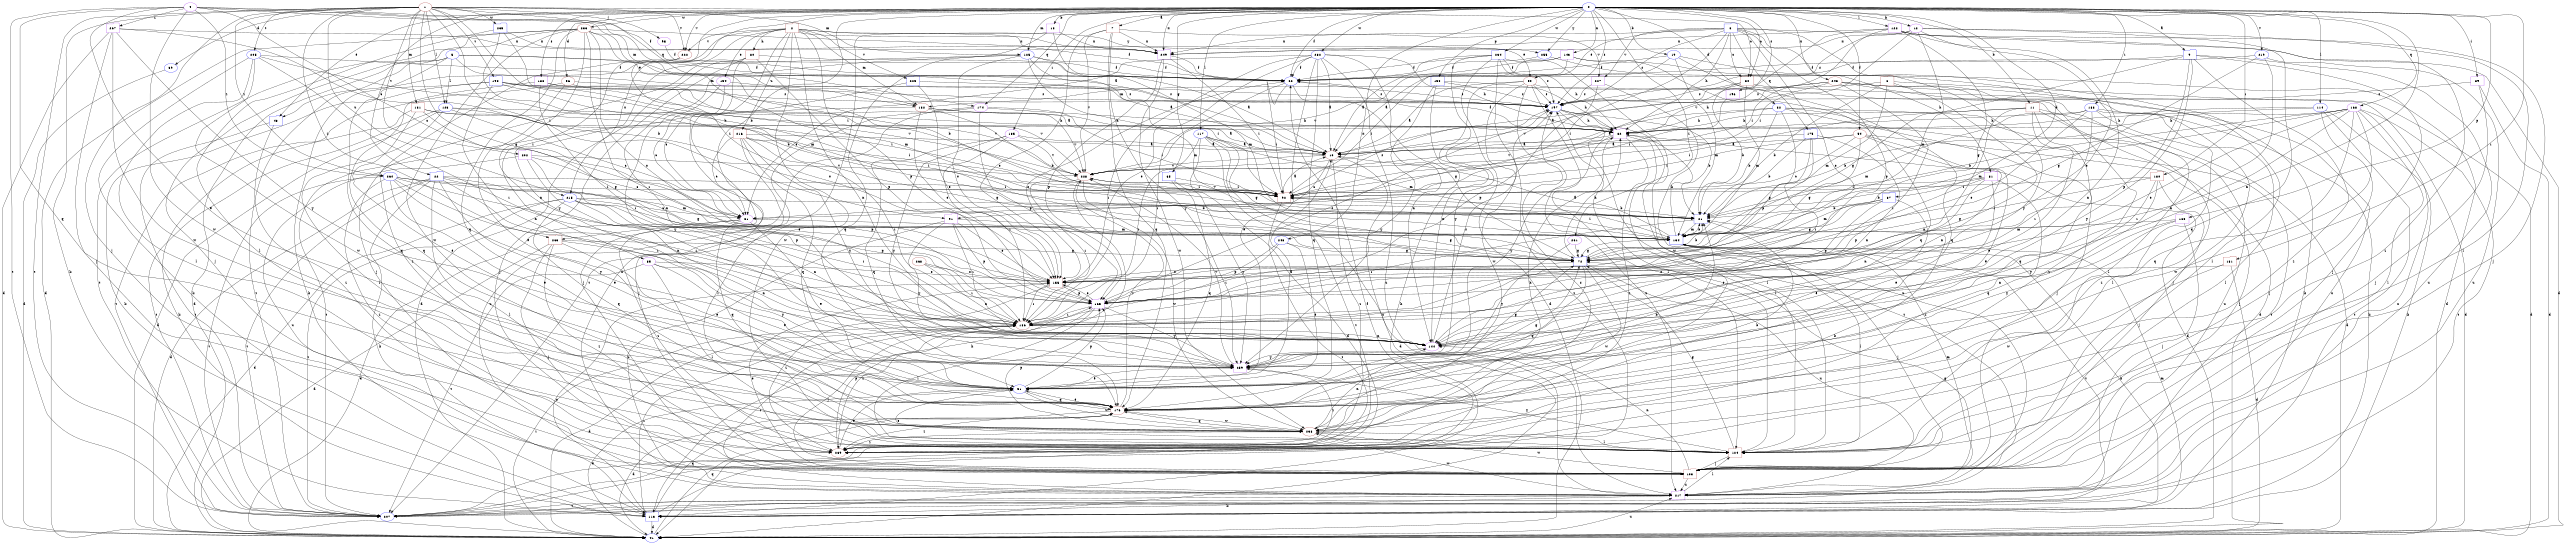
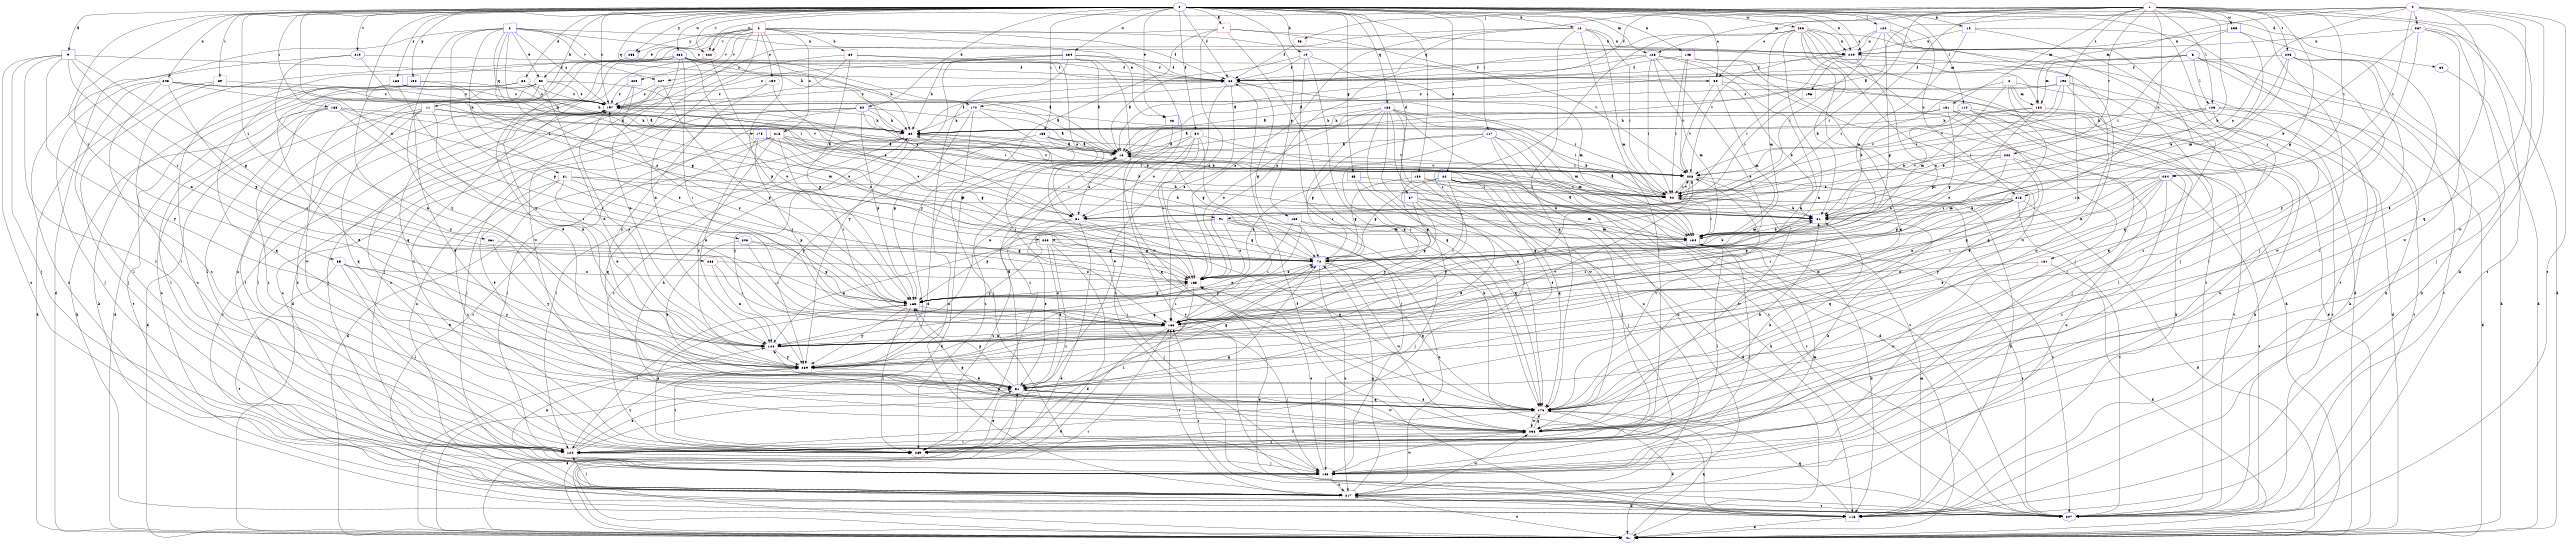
(113, 28) -> (2418, 28)
none -> (353, 234)
